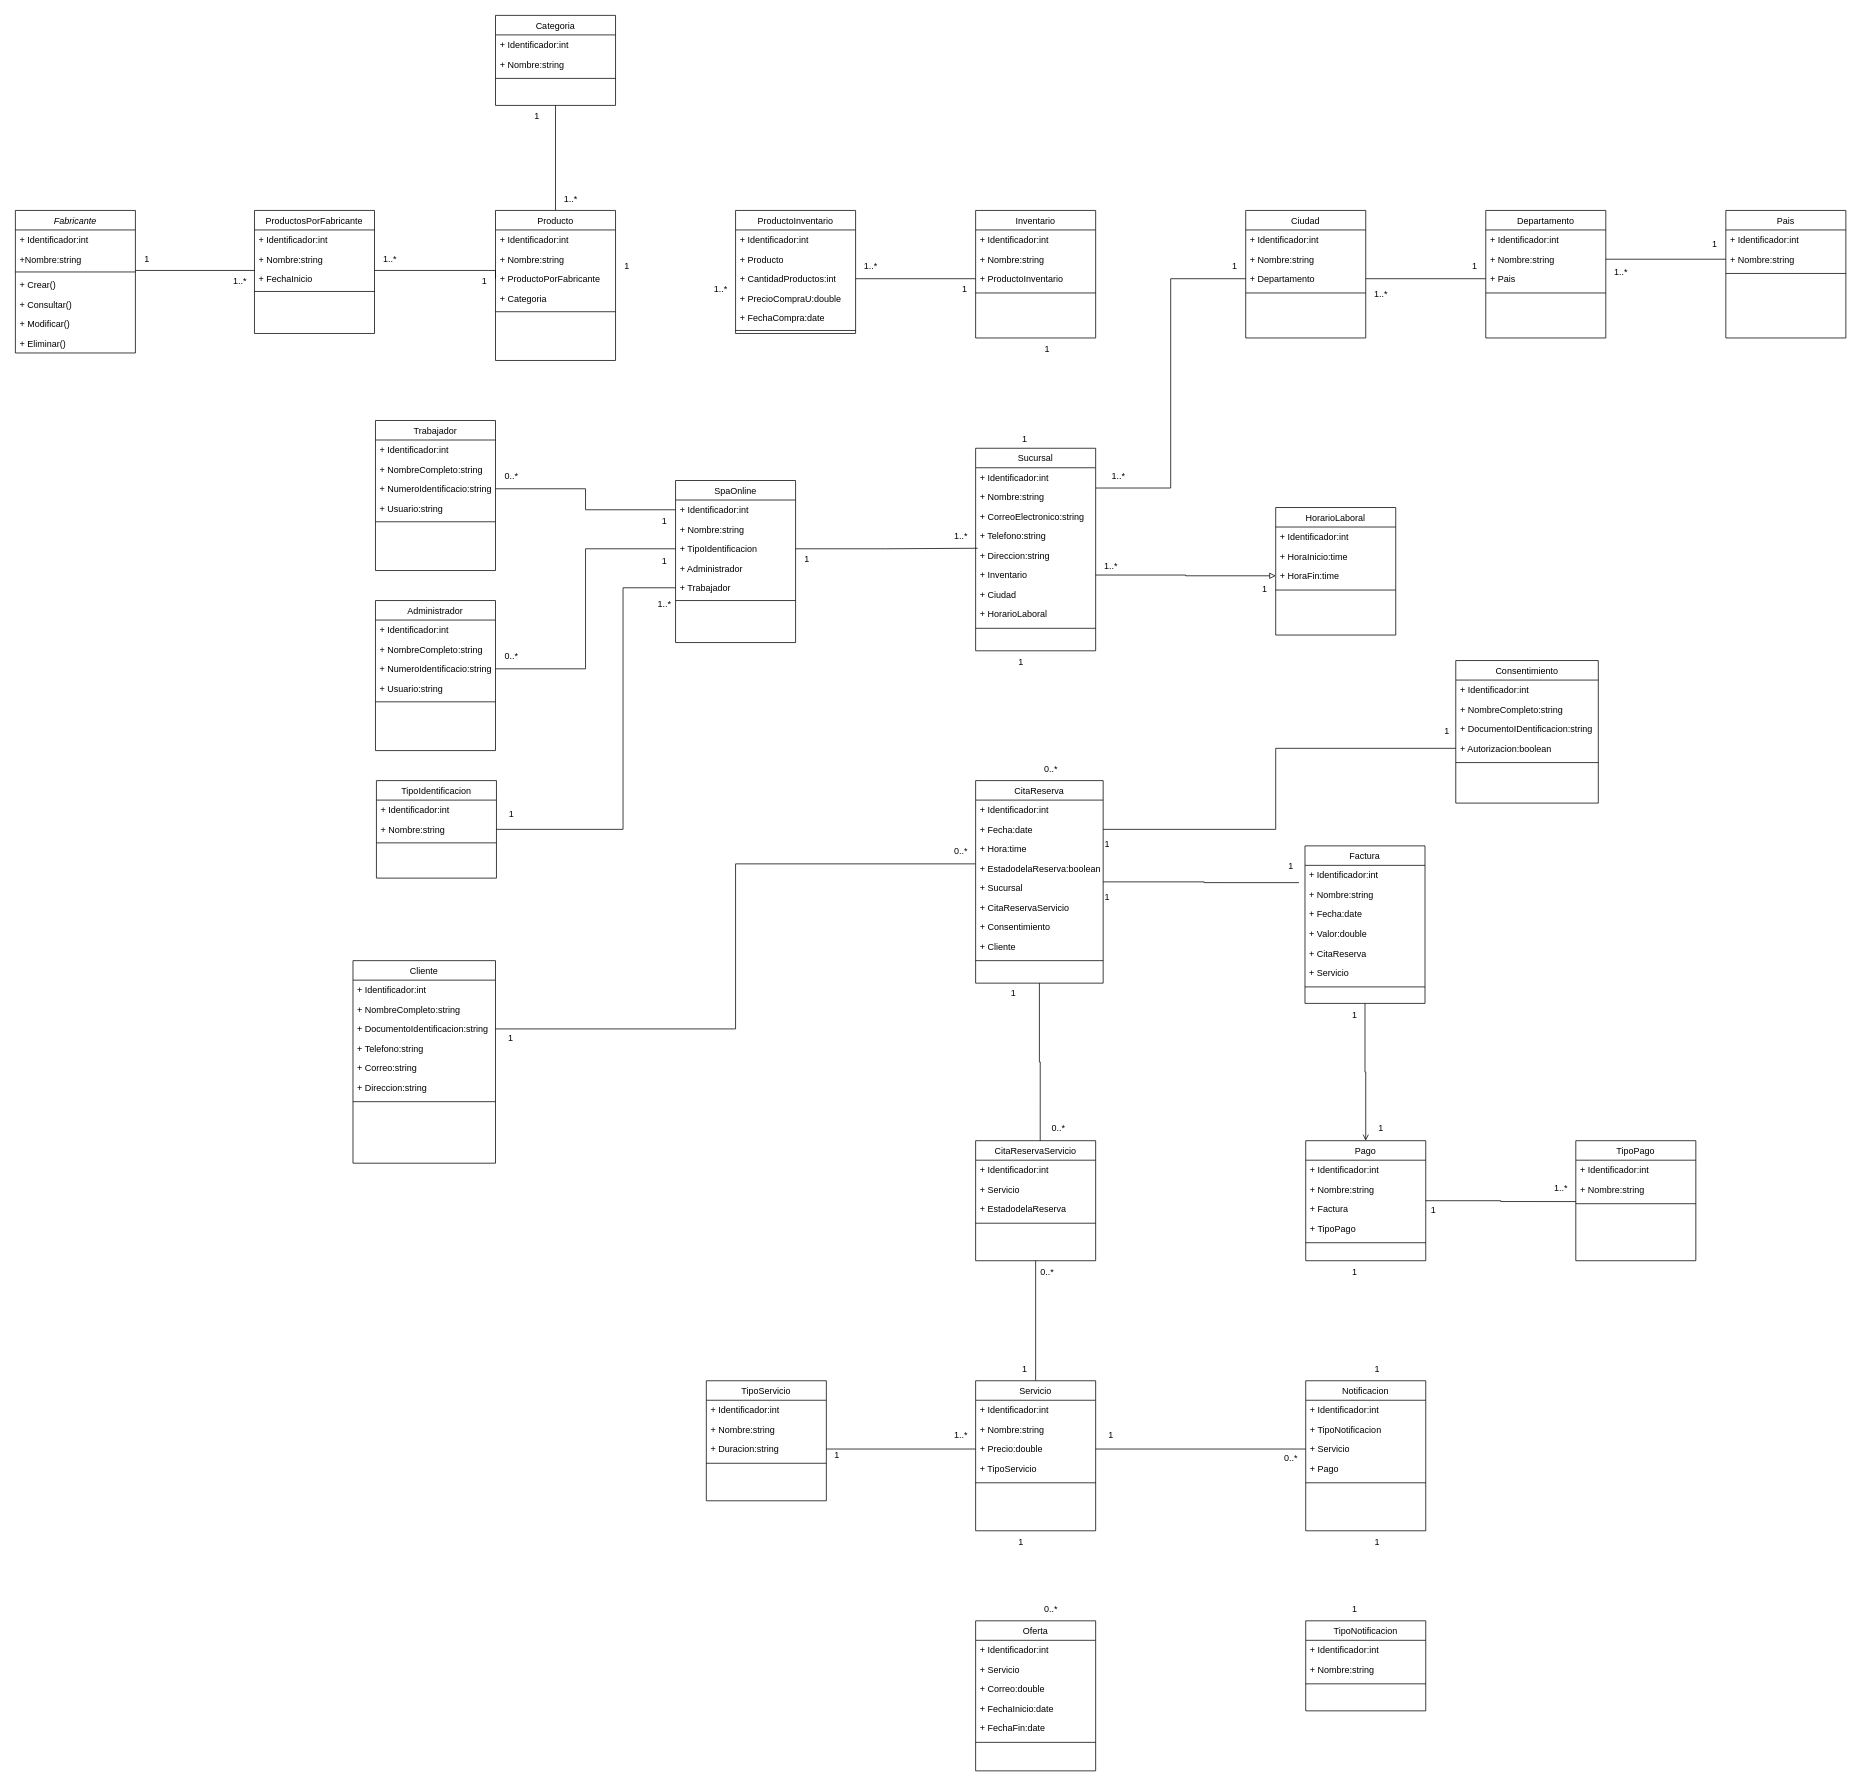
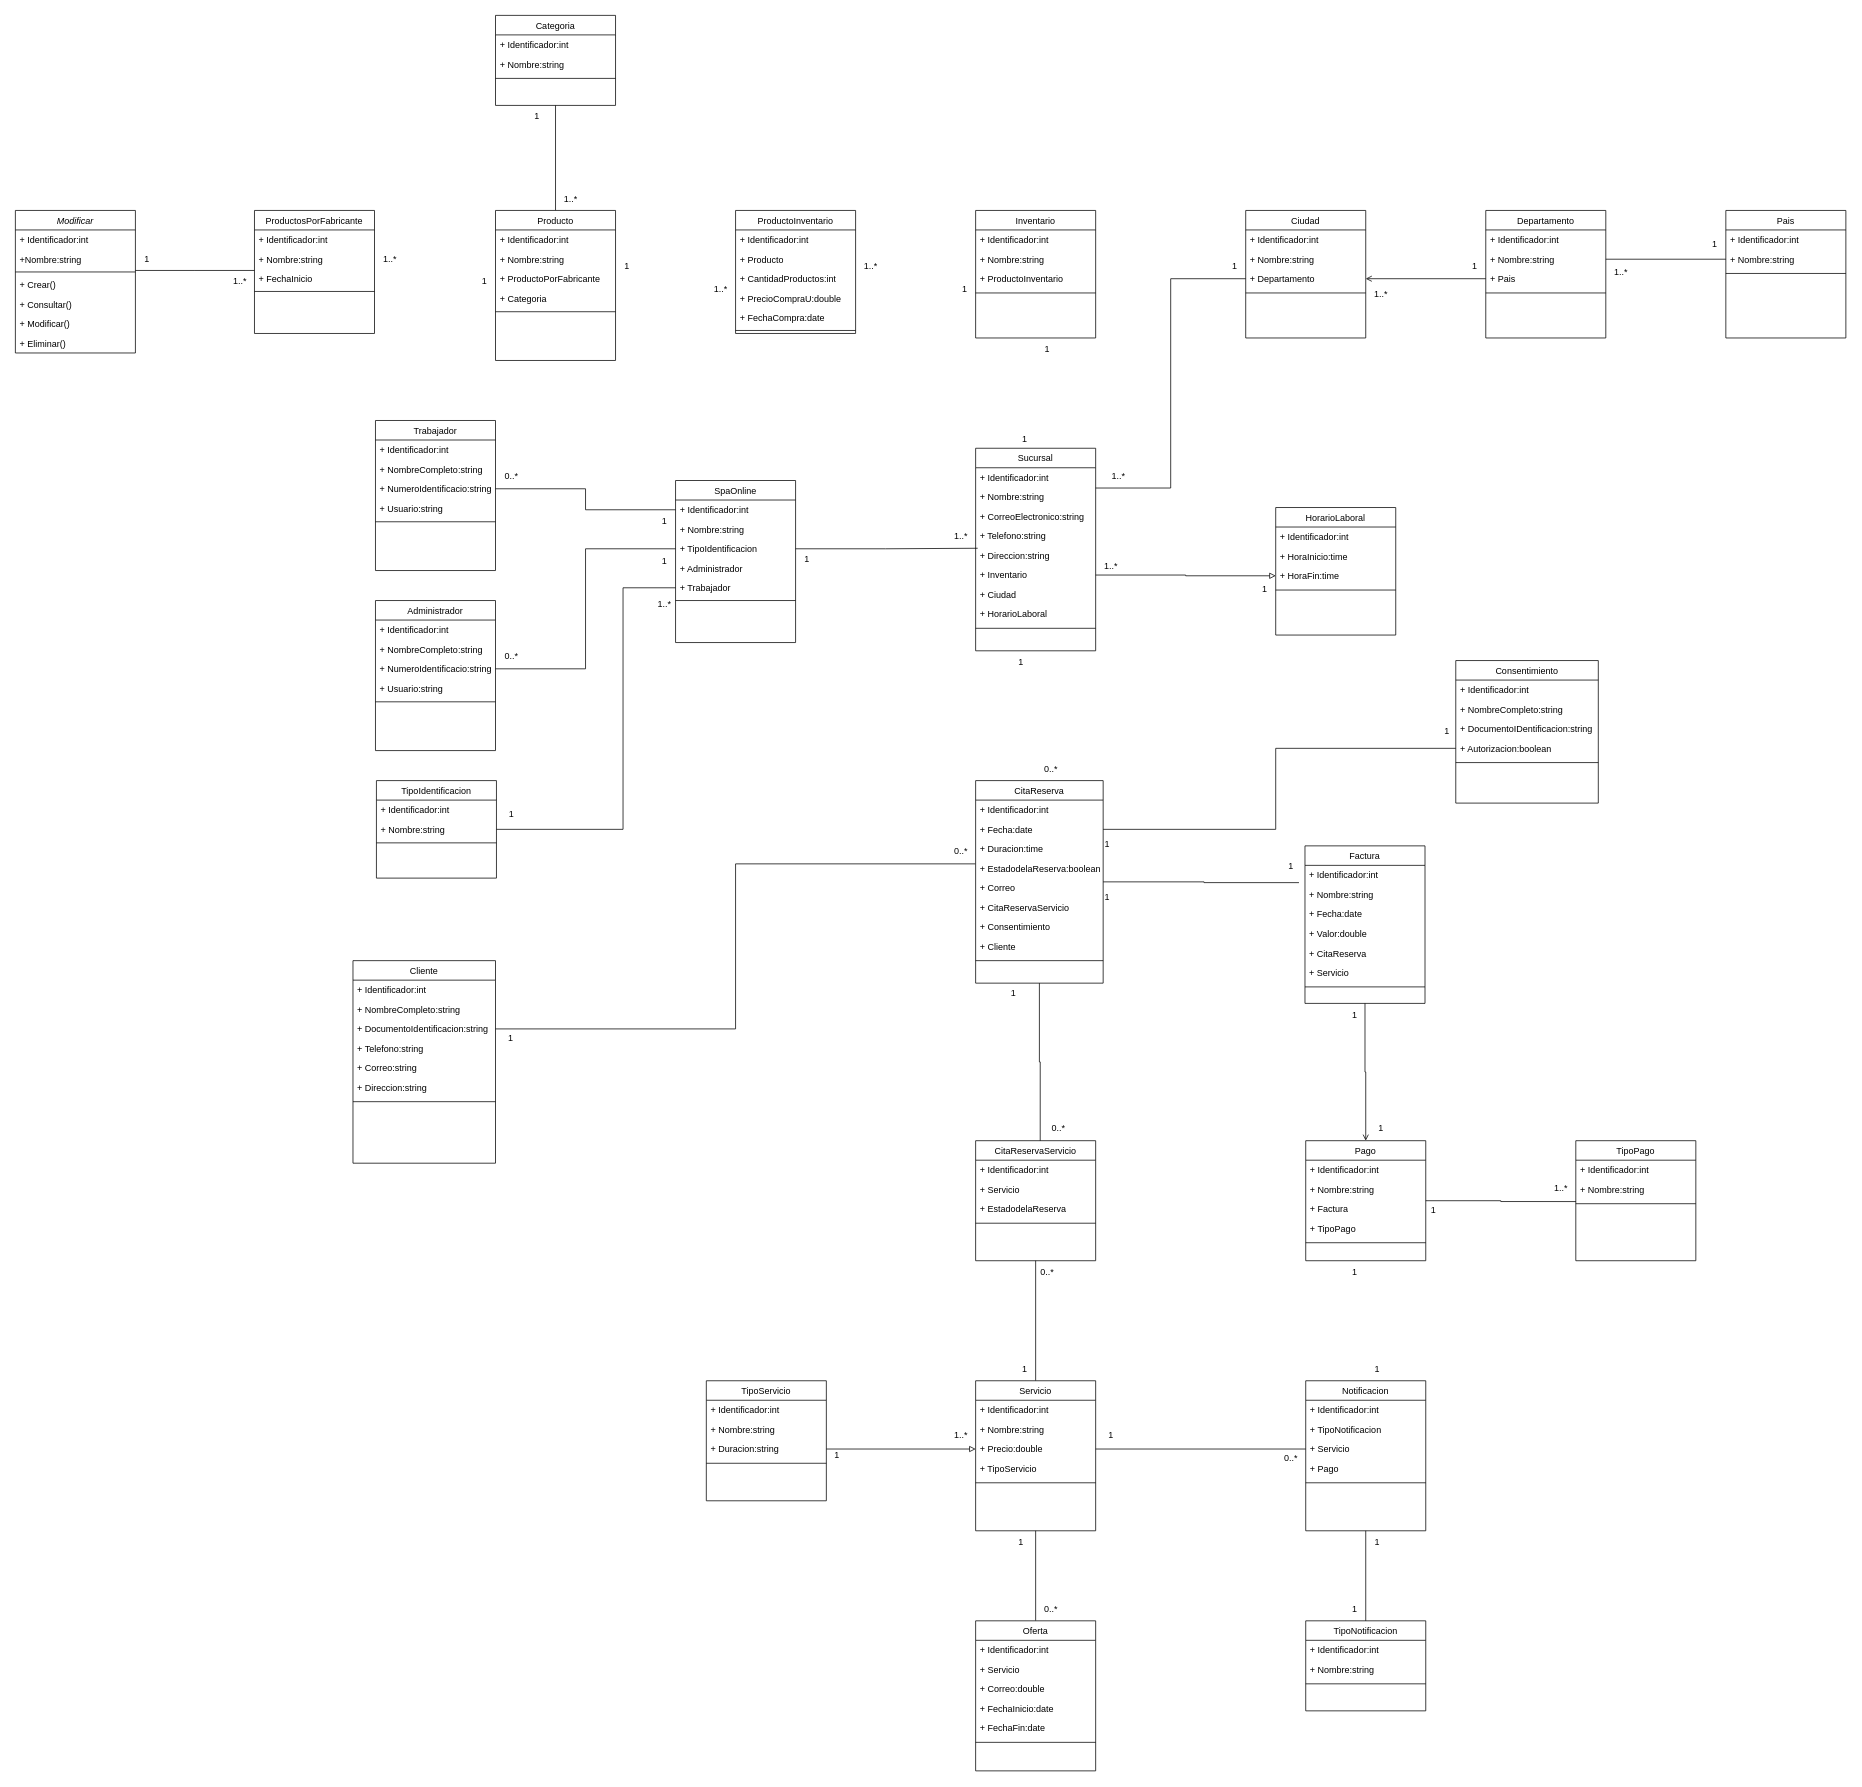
(75, 221) -> (75, 221)
(435, 270) -> none
(915, 279) -> none
(1370, 279) -> (1370, 279)
(1004, 849) -> (1013, 849)
(1002, 888) -> (998, 888)
(970, 1449) -> (968, 1449)
none -> (1035, 1576)
none -> (1365, 1576)
